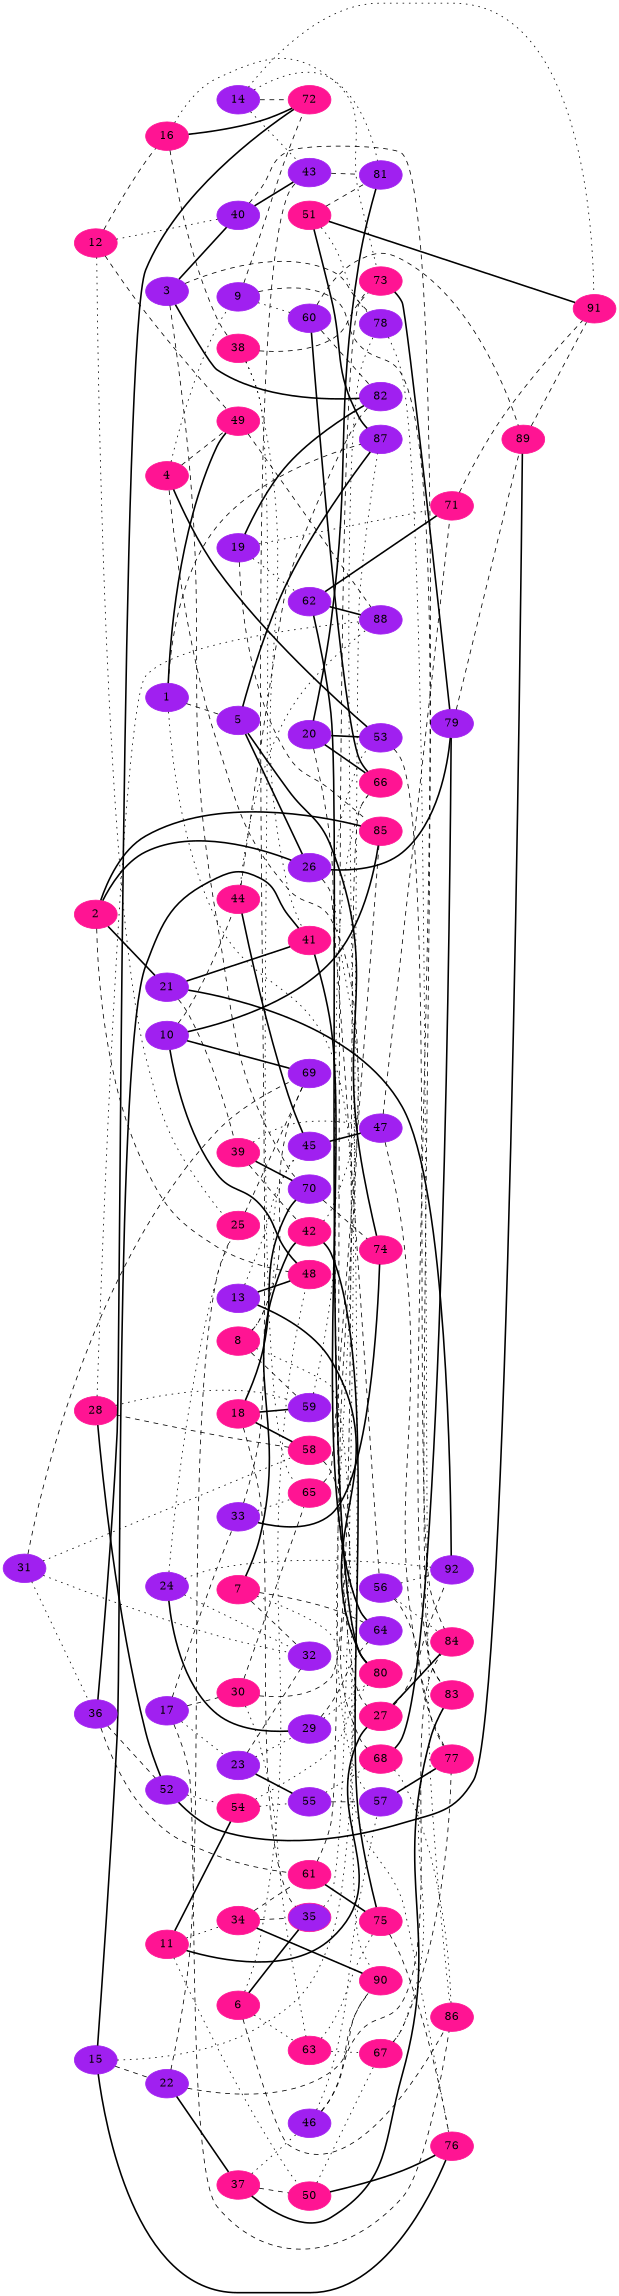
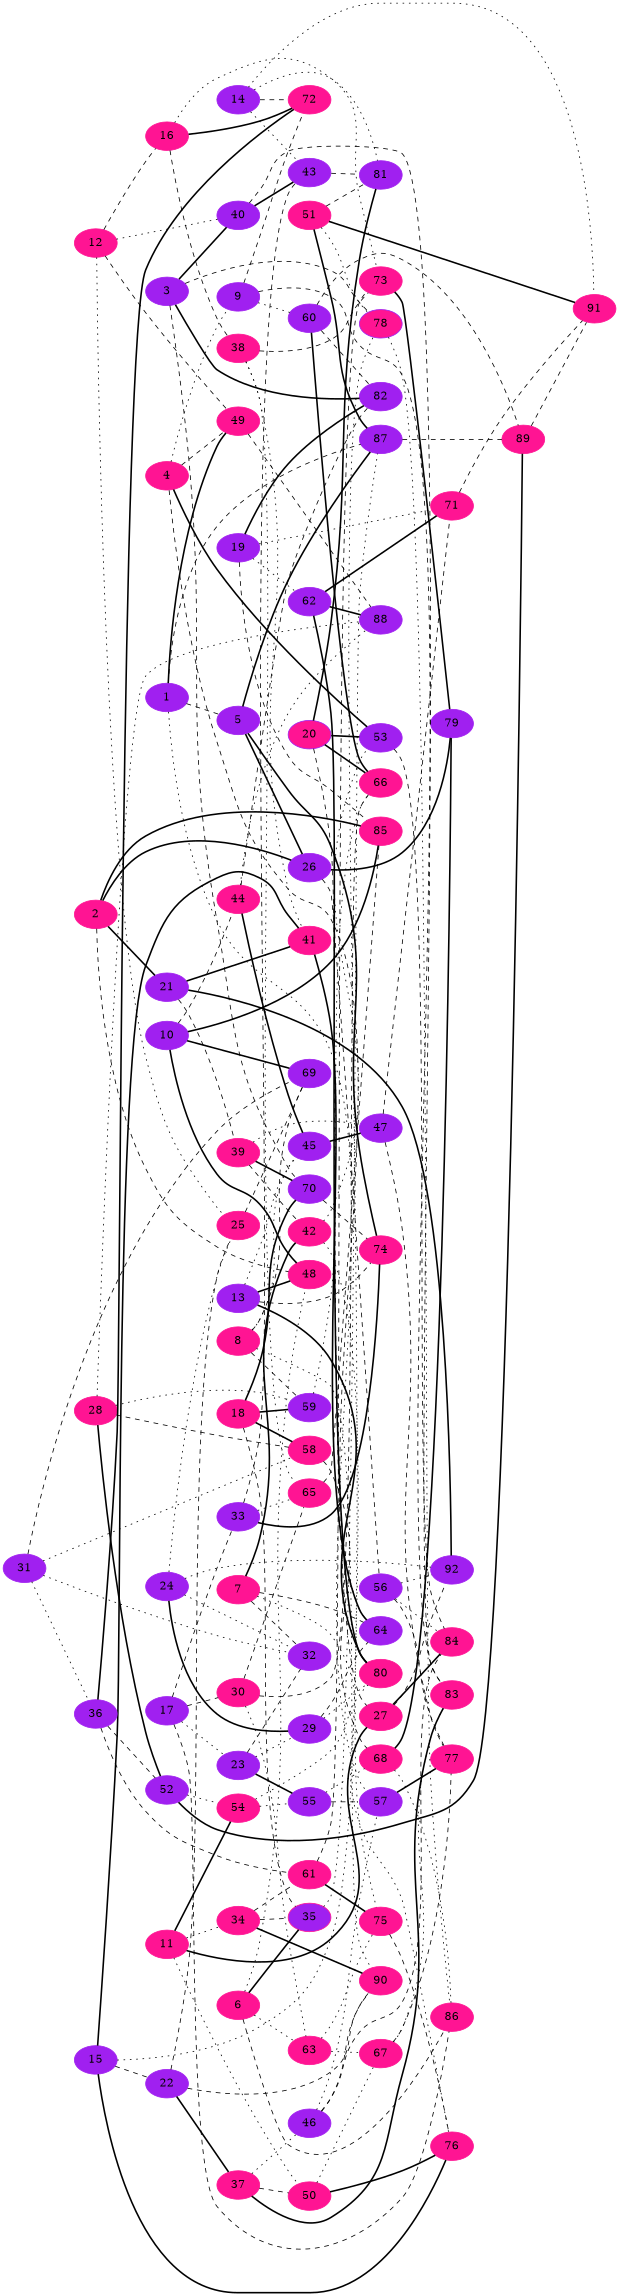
(381, 324) -> (381, 324)
(488, 582) -> (452, 439)
(310, 735) -> (310, 735)
none -> (321, 1299)
(357, 1573) -> (357, 1573)
